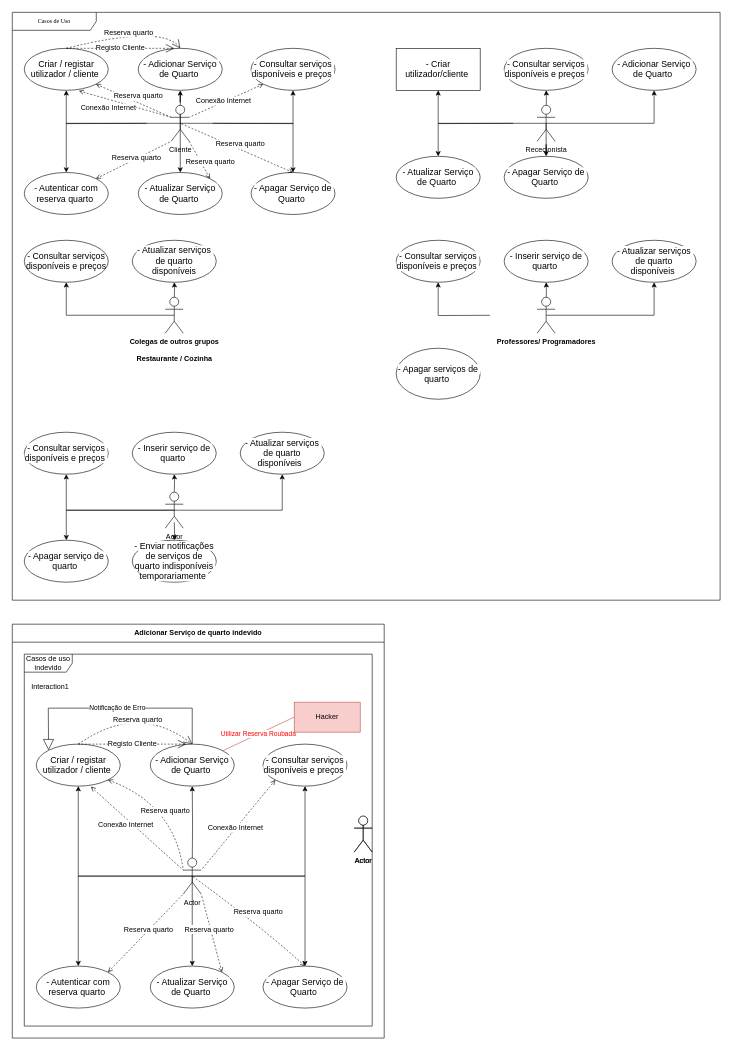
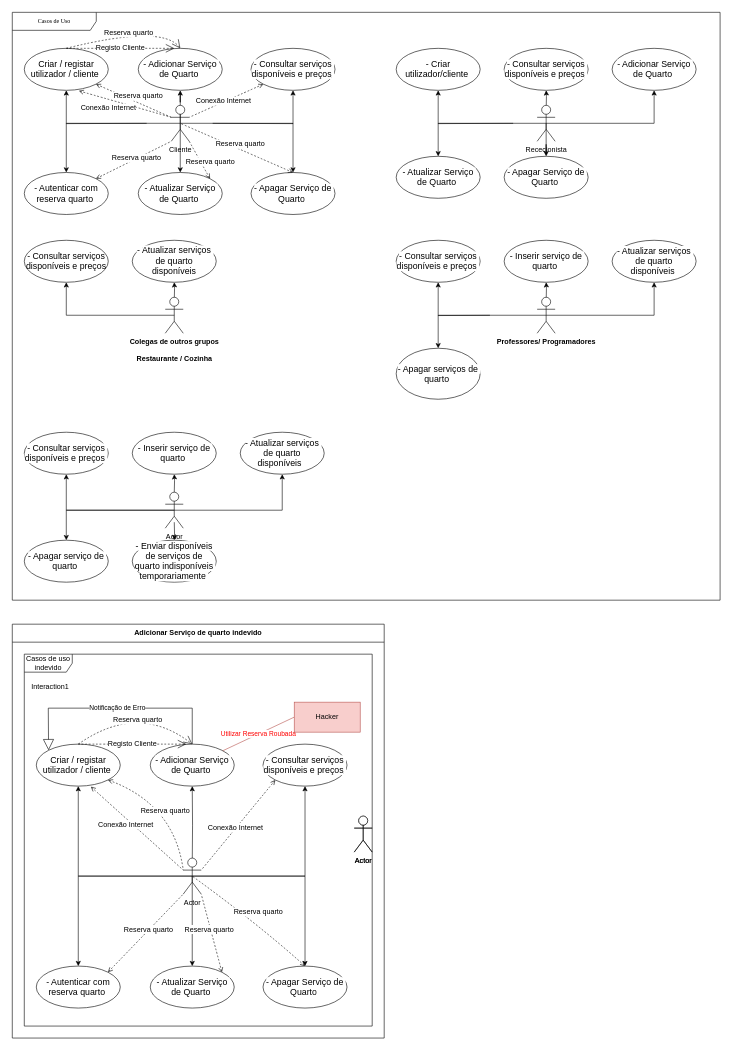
(438, 69) -> (438, 69)
none -> (438, 342)
(174, 561) -> (174, 561)
